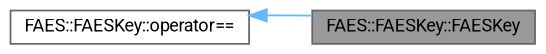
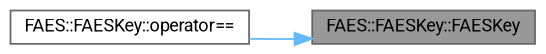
(290, 15) -> (272, 39)
